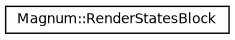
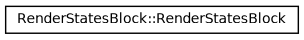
(117, 20) -> (152, 20)
